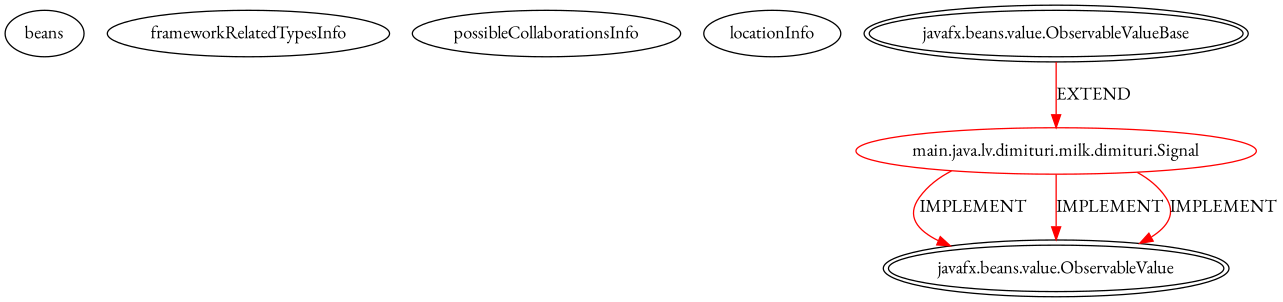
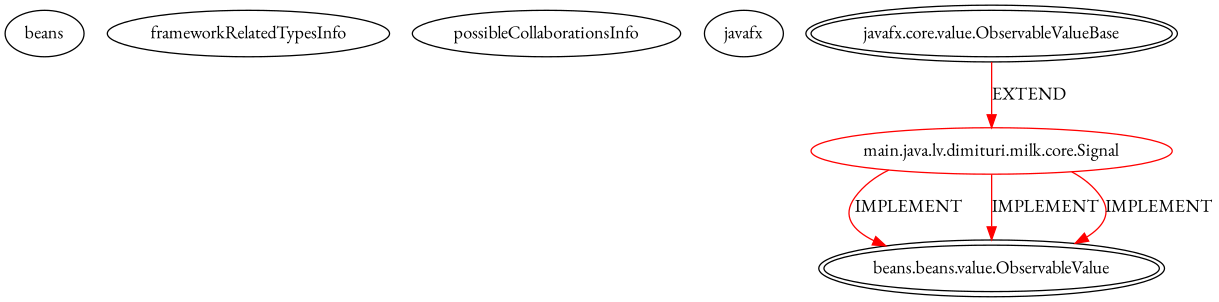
(772, 34) -> (744, 34)
(1056, 34) -> (992, 34)
(1056, 151) -> (992, 151)
(1056, 268) -> (992, 268)
